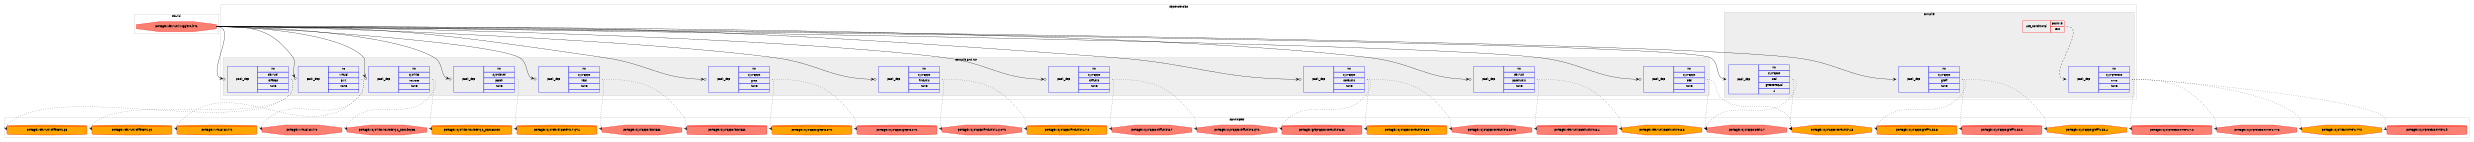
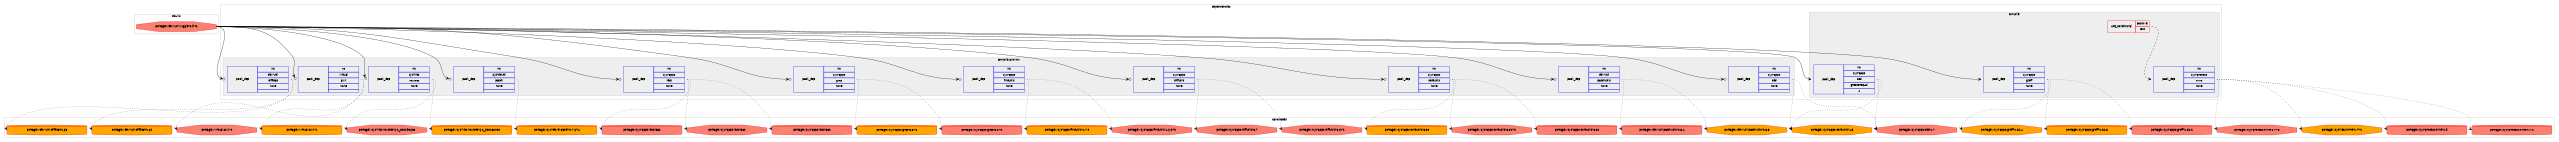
none -> (812, 130)
(1322, 130) -> (1577, 130)
